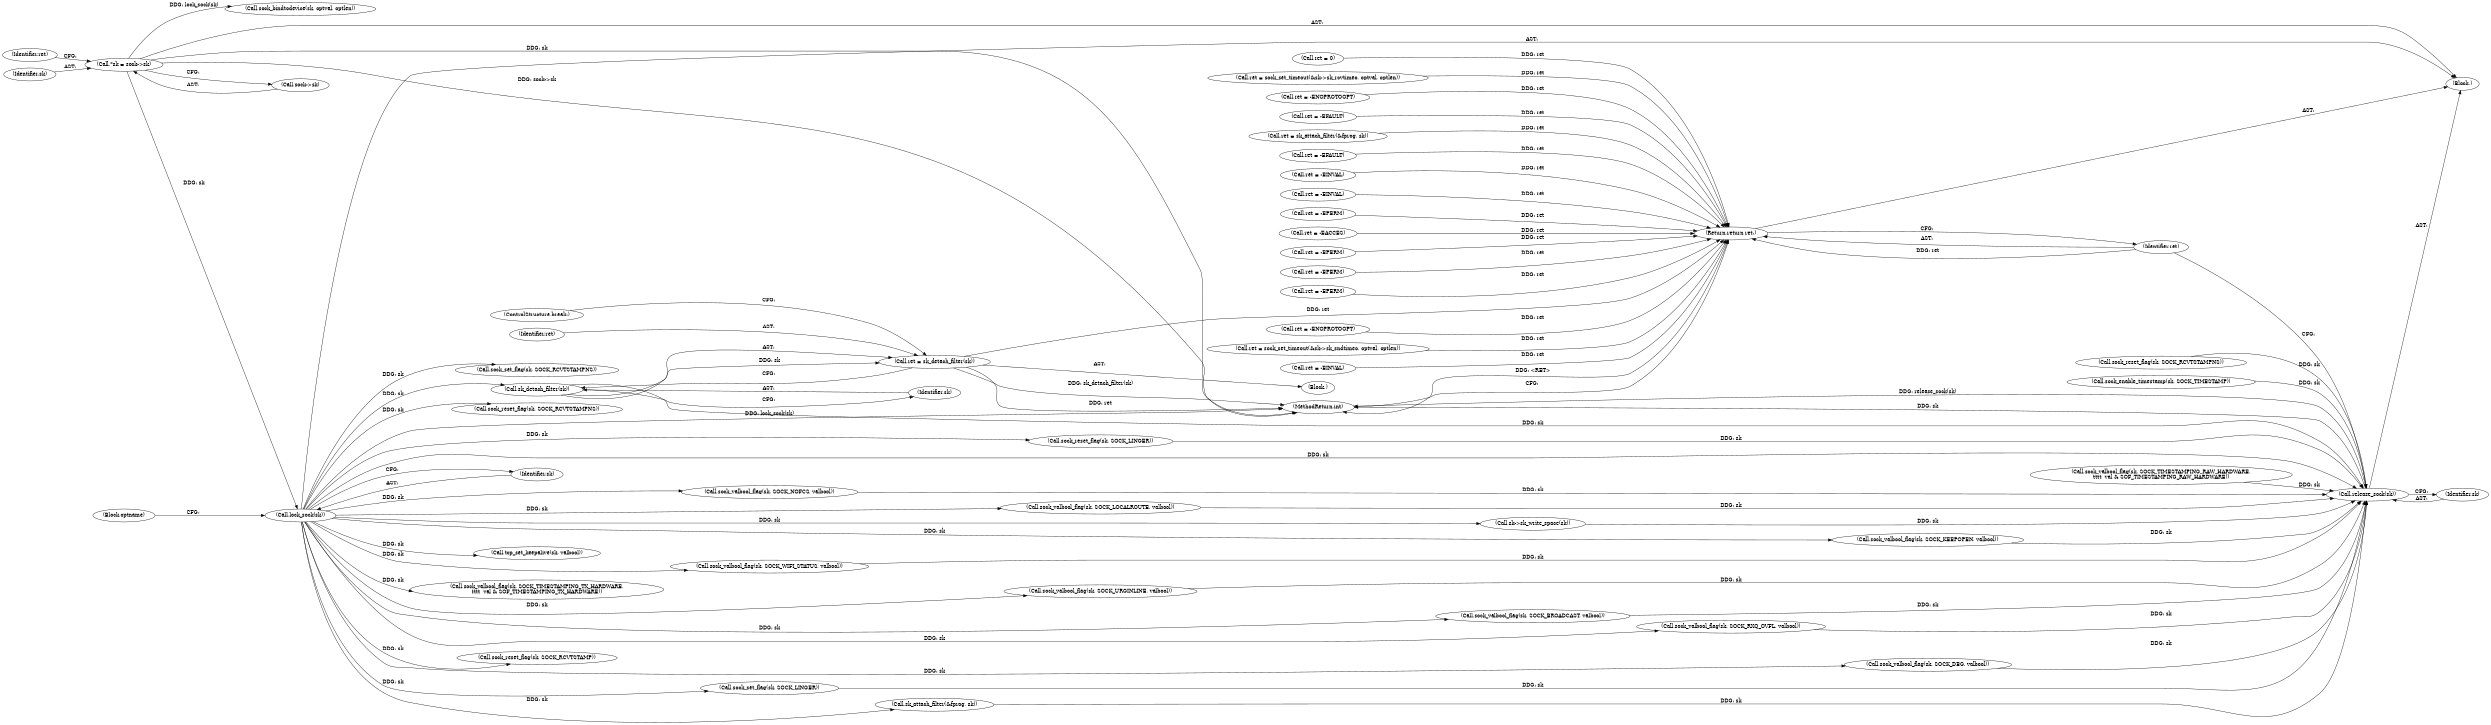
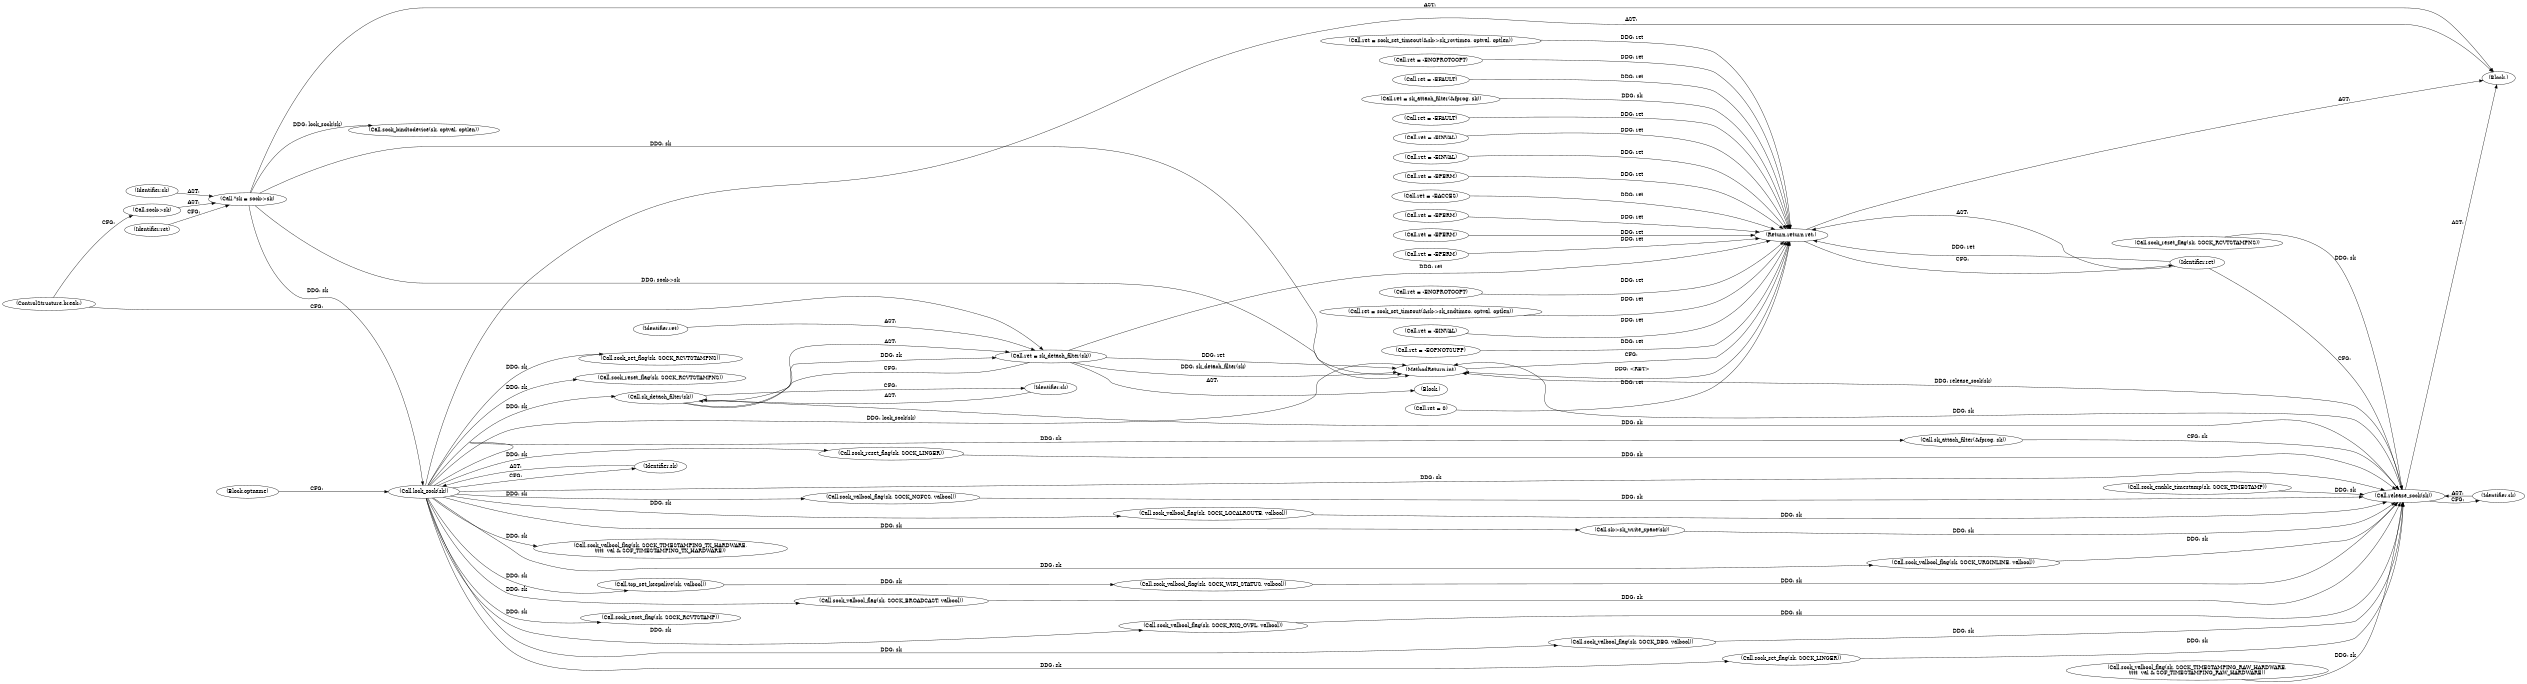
(206, 80) -> (87, 253)
(1533, 128) -> (1632, 96)
none -> (1431, 351)
(1928, 540) -> none
(493, 569) -> (917, 585)
(1731, 701) -> (2197, 437)
